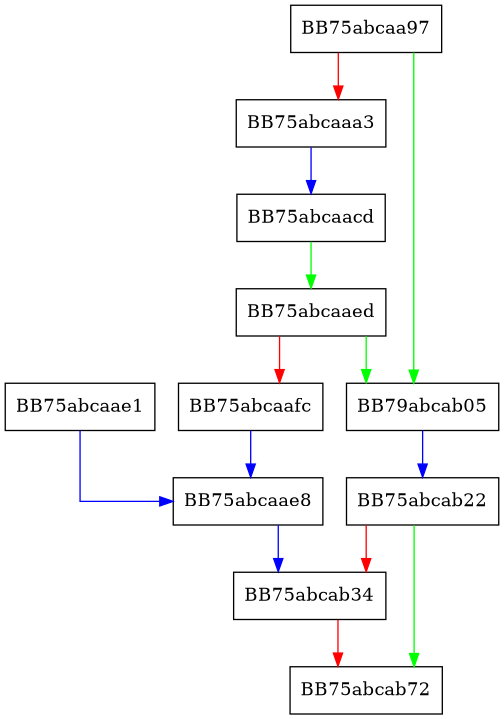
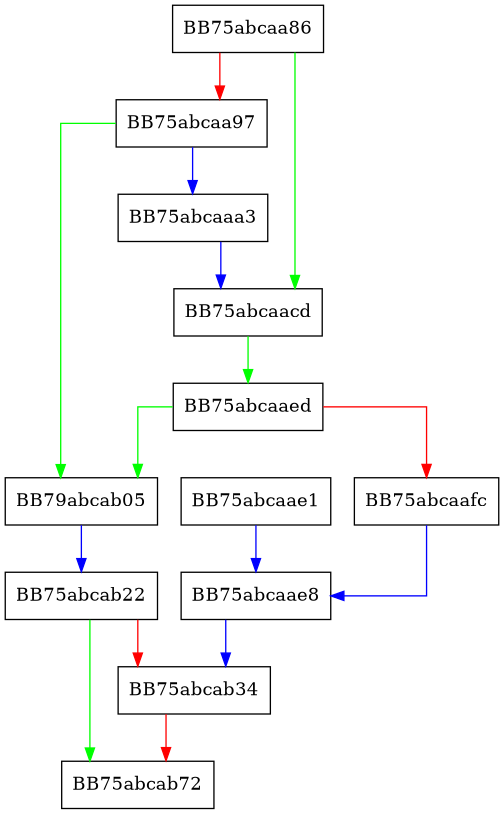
none -> (248, 29)
(338, 69) -> (193, 164)
